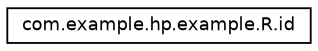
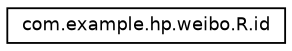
(159, 26) -> (146, 26)
